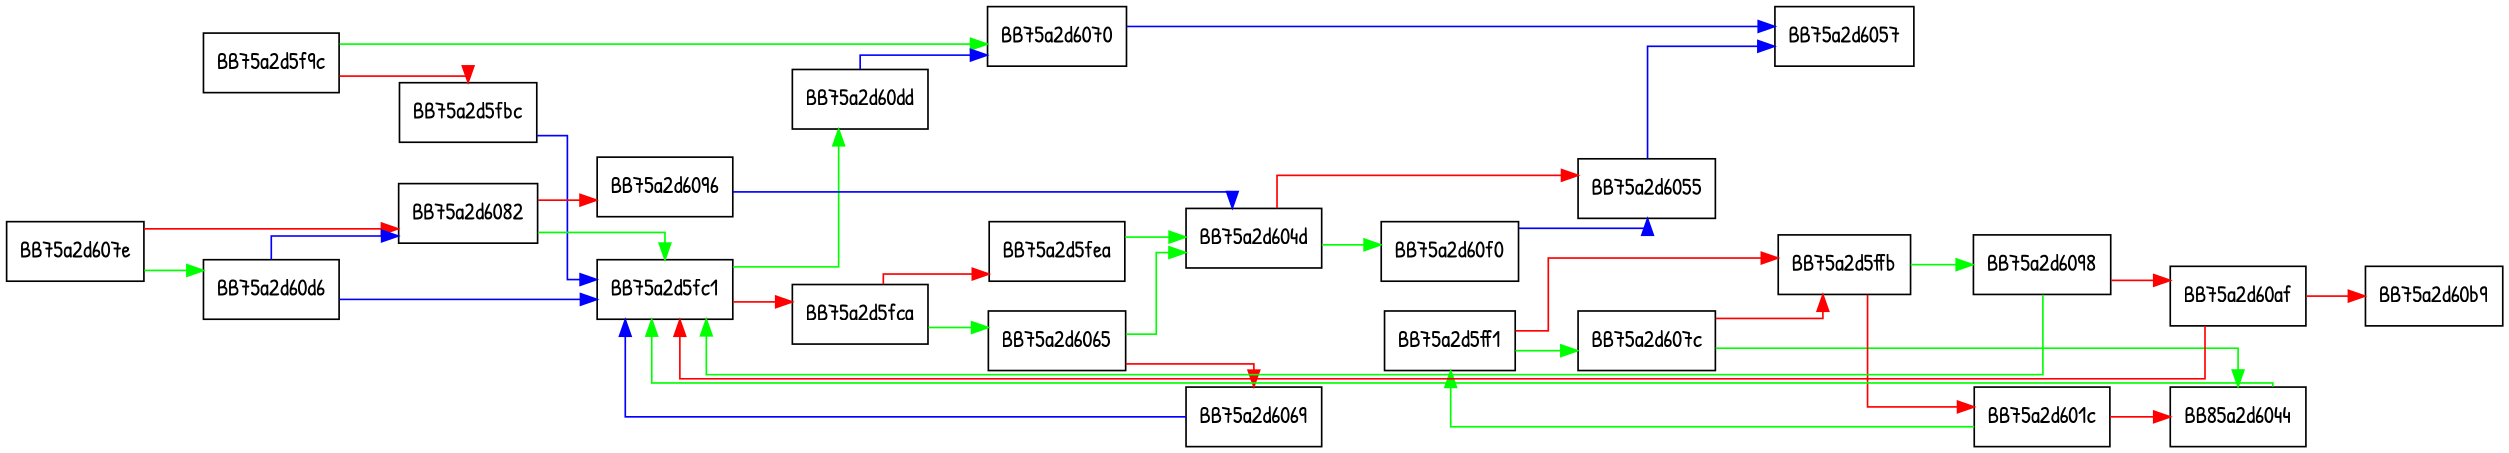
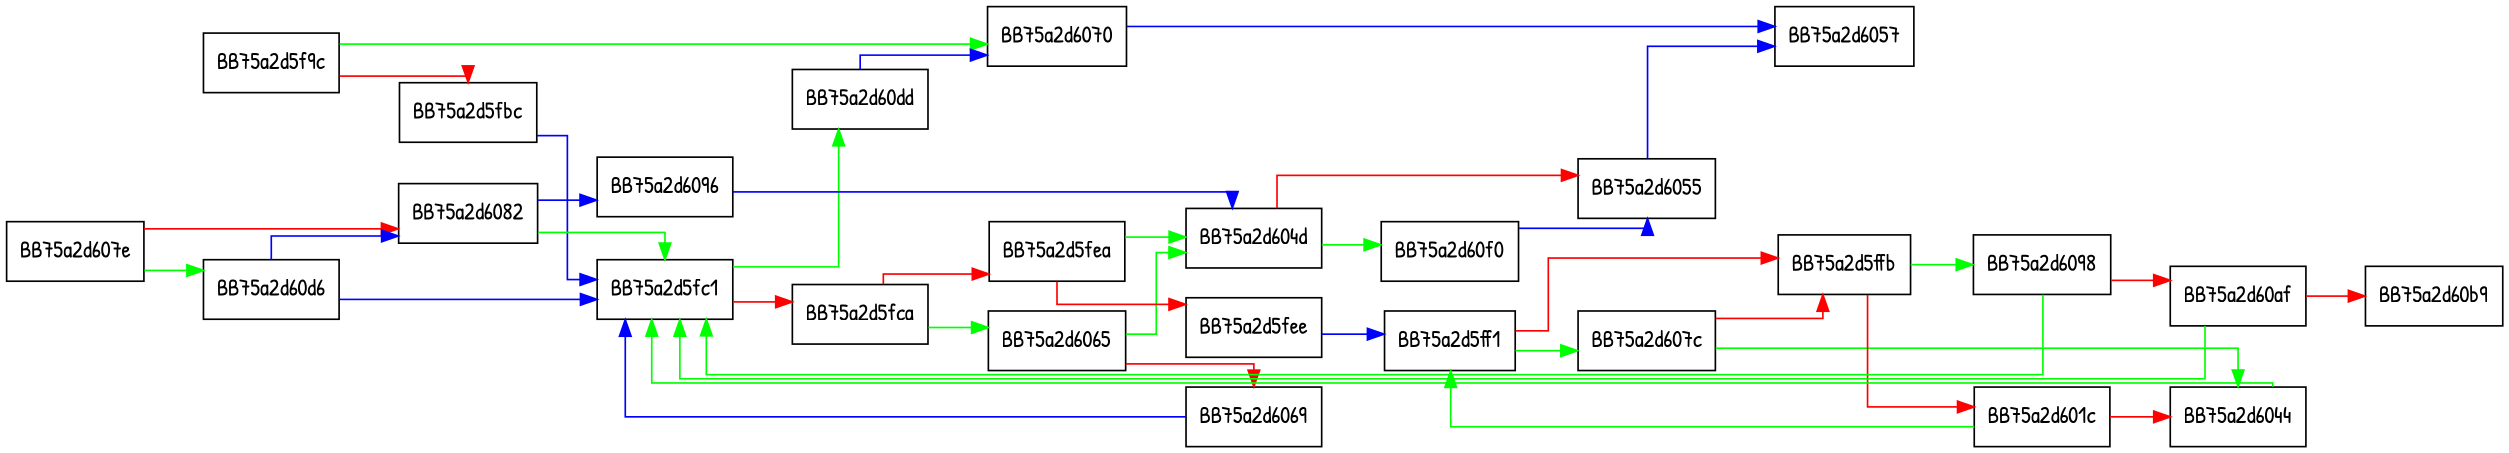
(557, 200) -> (557, 200)
none -> (1254, 328)
(1448, 379) -> (1448, 379)
(2238, 417) -> (2238, 417)
